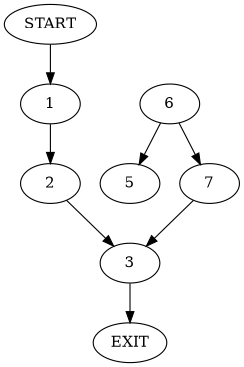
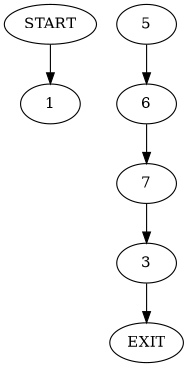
(152, 139) -> (147, 59)
(50, 184) -> none
